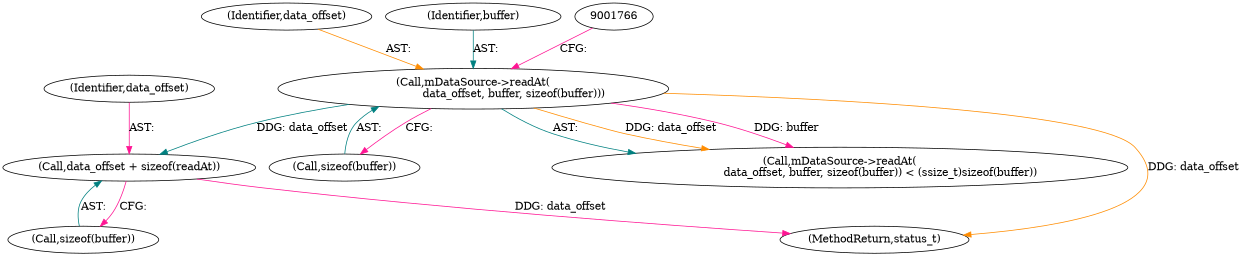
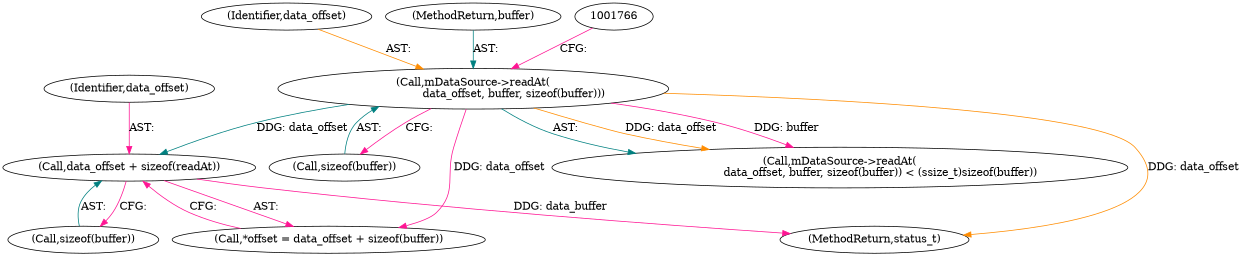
(473, 17) -> (473, 17)
(614, 17) -> (614, 17)
(560, 207) -> (560, 207)
none -> (329, 240)
